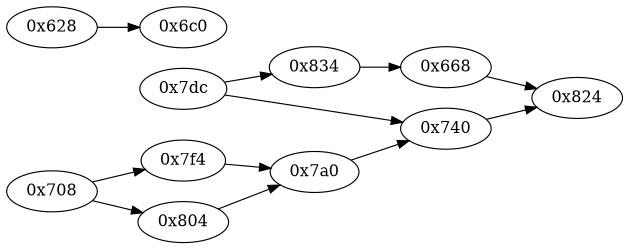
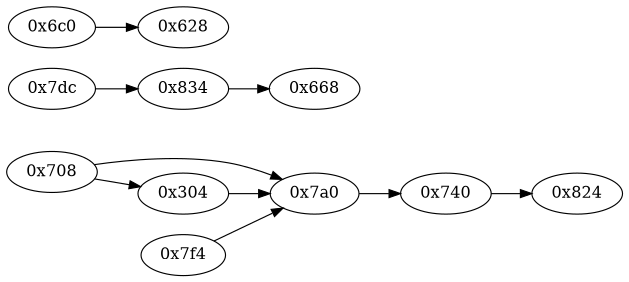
(113, 27) -> (111, 27)
(506, 81) -> none
(308, 108) -> none
(113, 177) -> (184, 159)
(183, 222) -> (183, 194)
